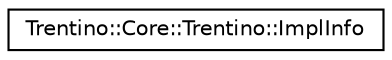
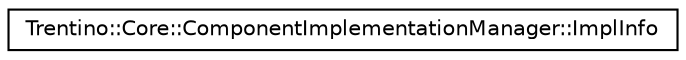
(196, 30) -> (343, 30)
